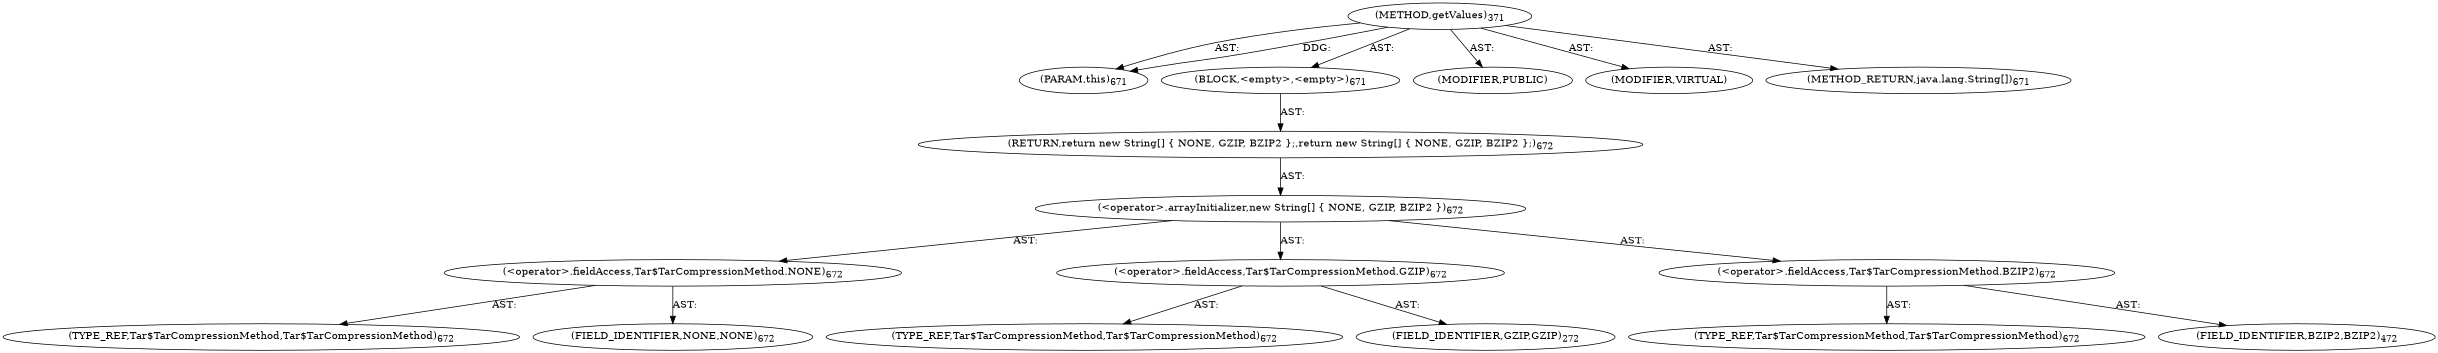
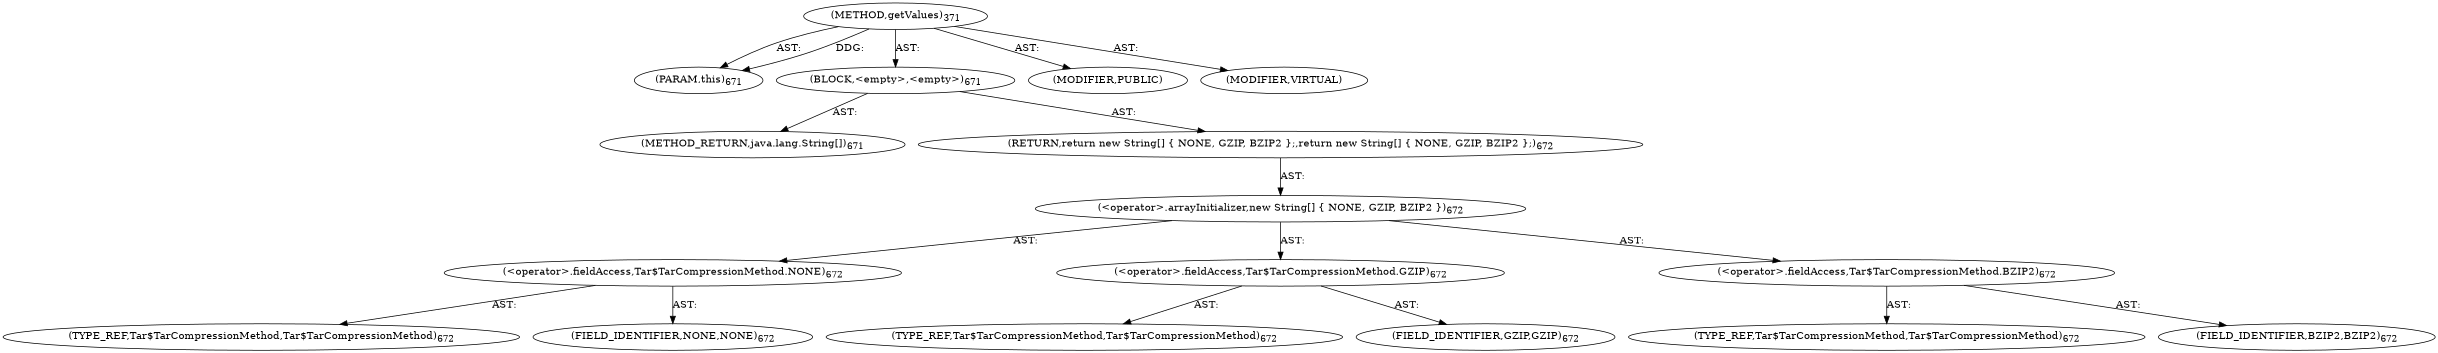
(1668, 47) -> (828, 111)
(1571, 336) -> (1571, 336)
(2389, 336) -> (2389, 336)
